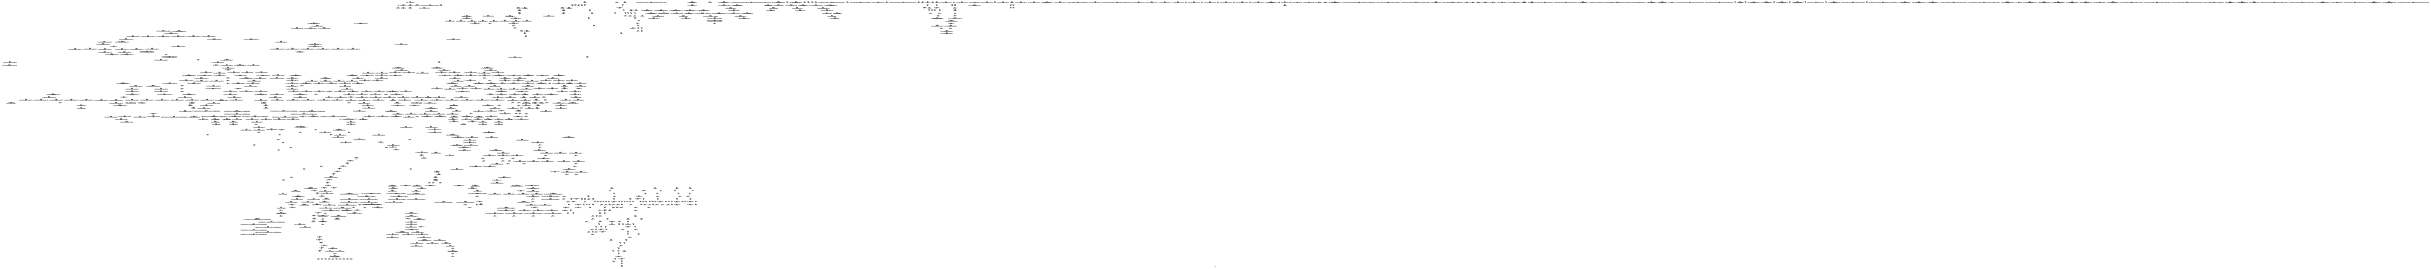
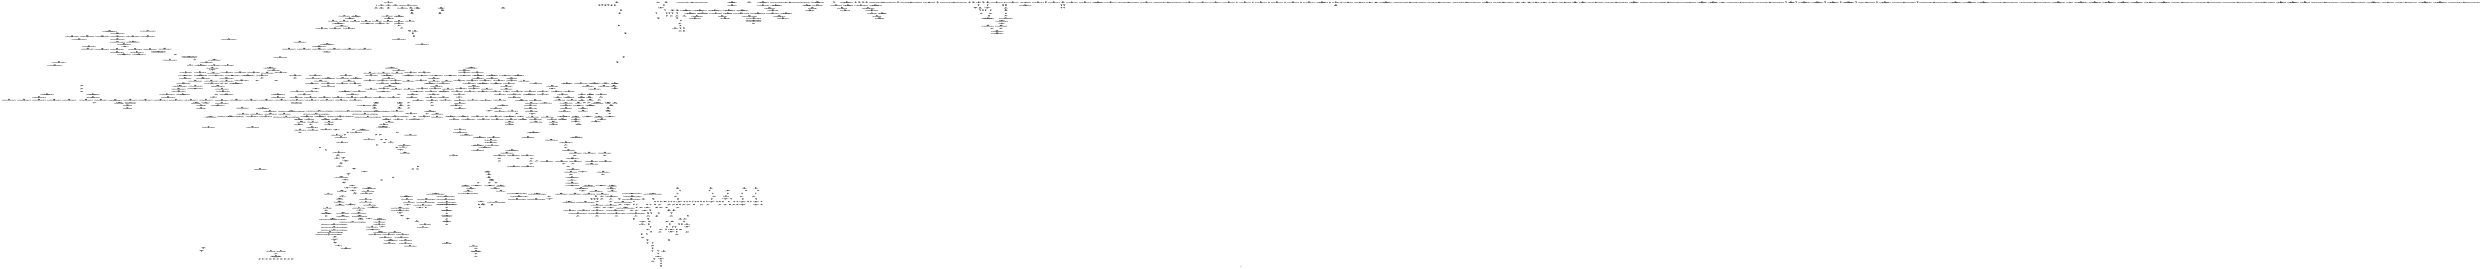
none -> (588, 117)
